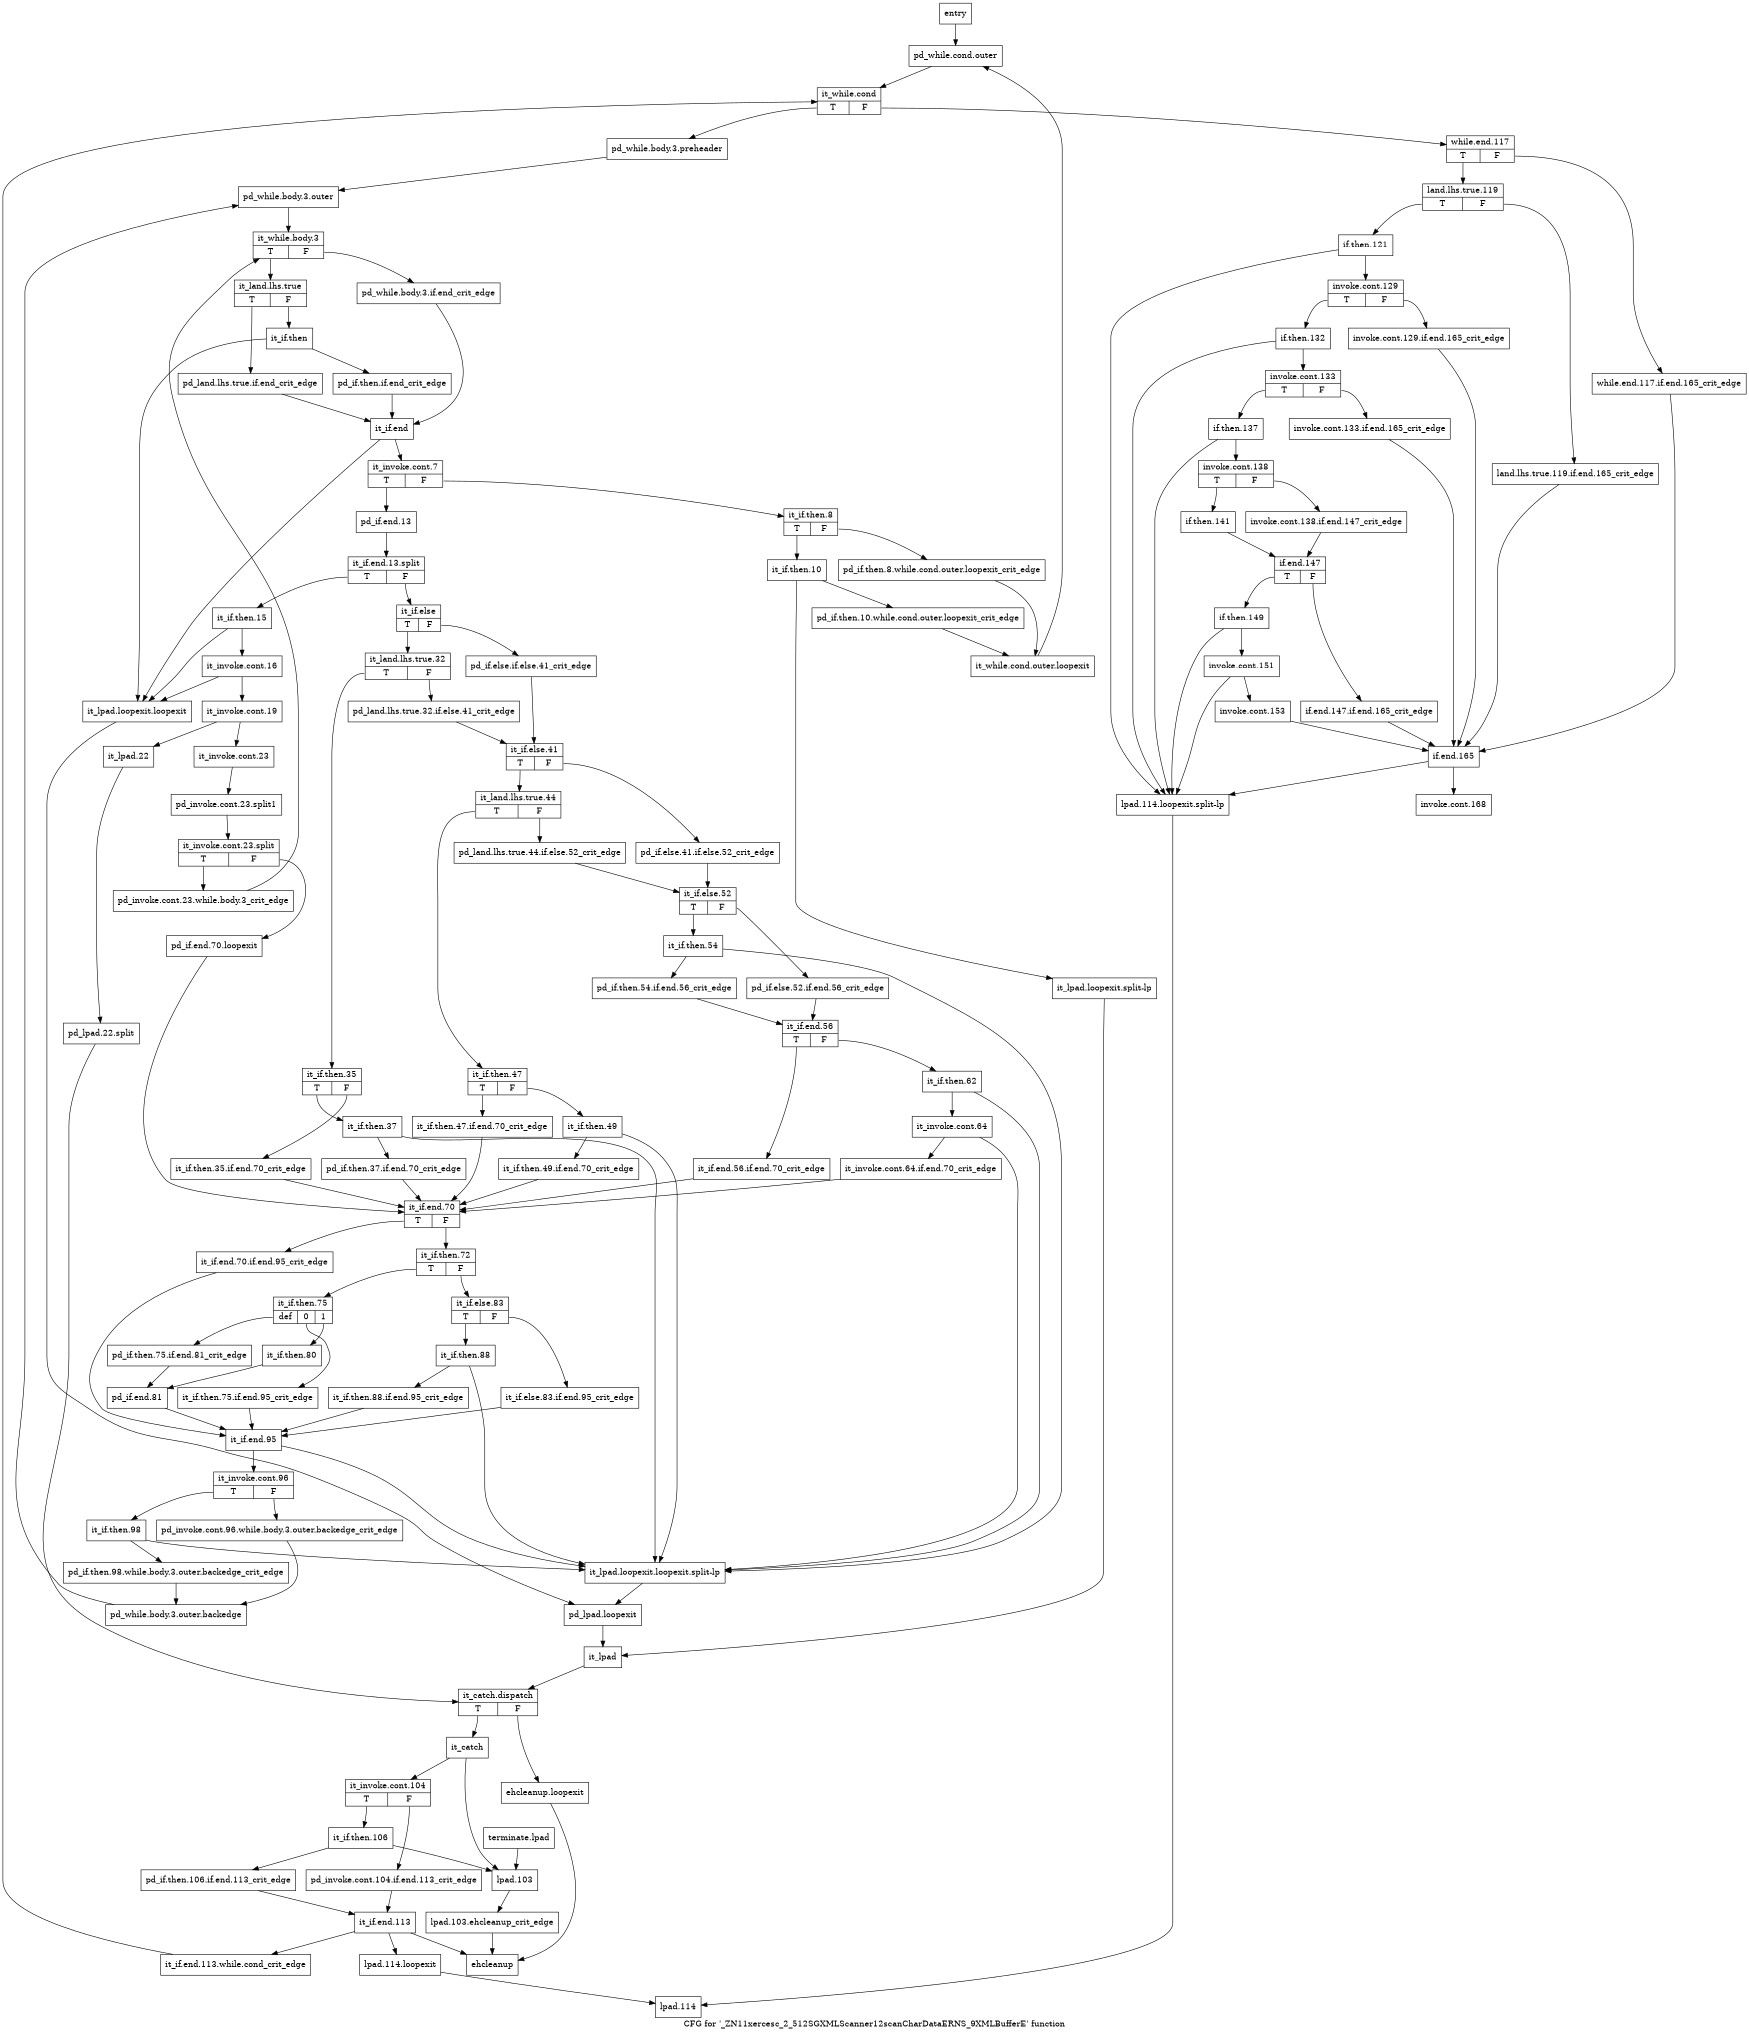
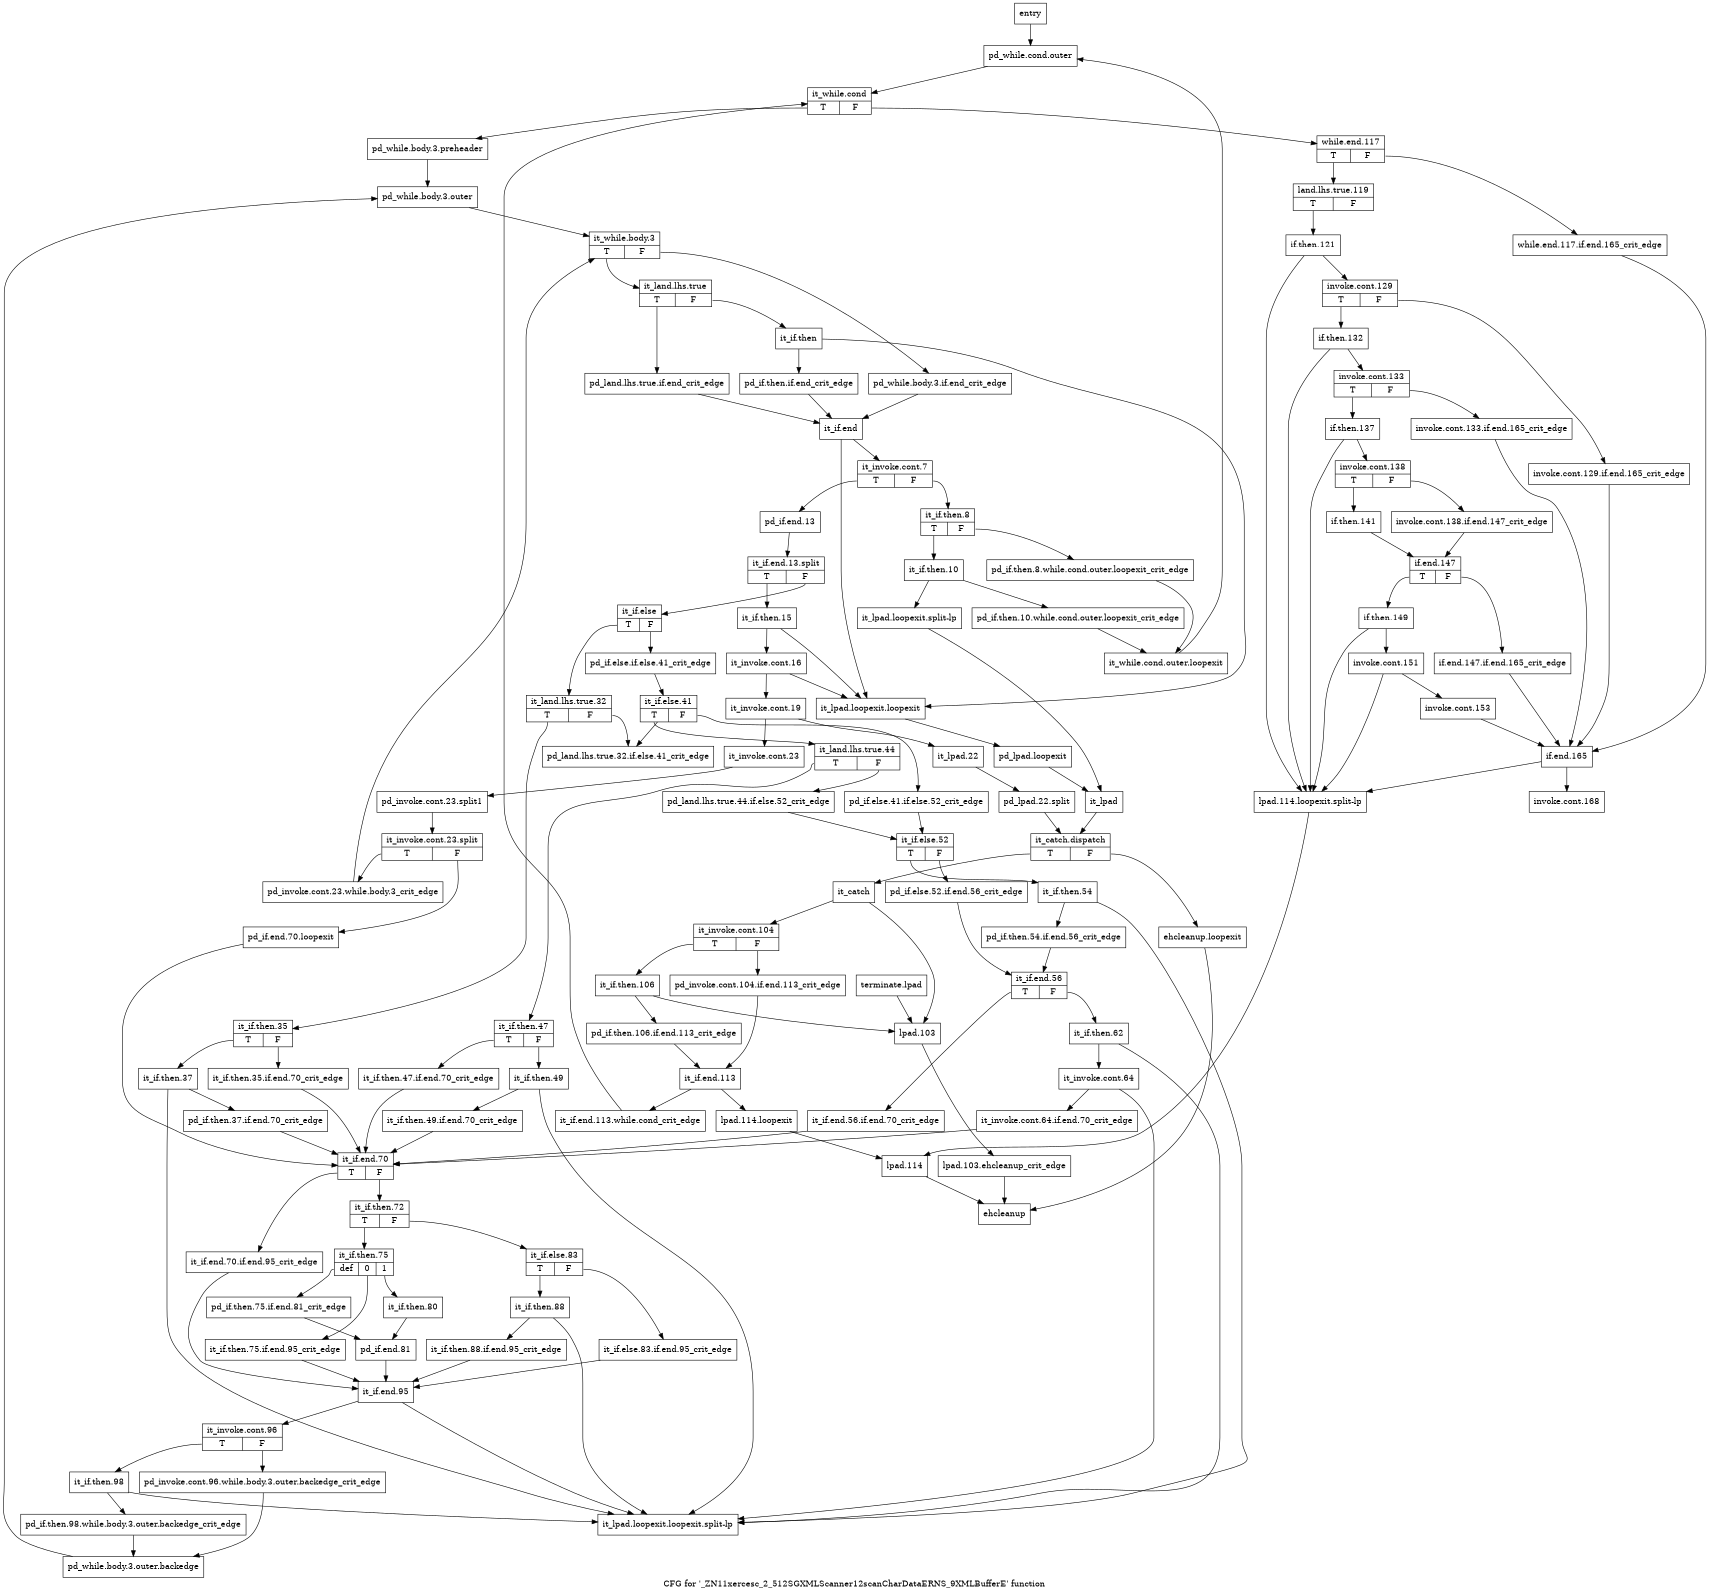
(1575, 474) -> none
(479, 732) -> (649, 732)
(631, 1592) -> none
(436, 1943) -> (952, 1189)
